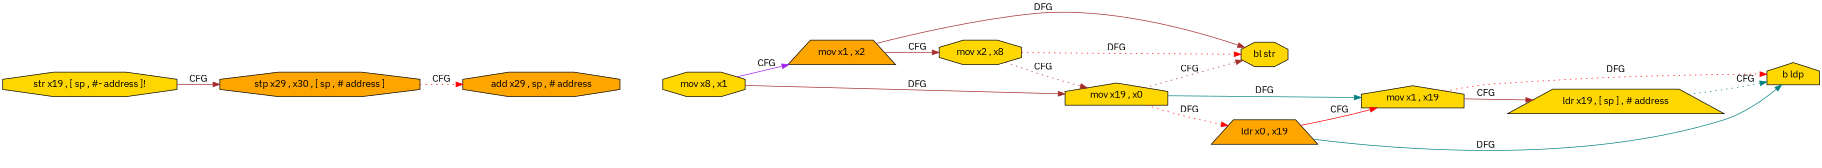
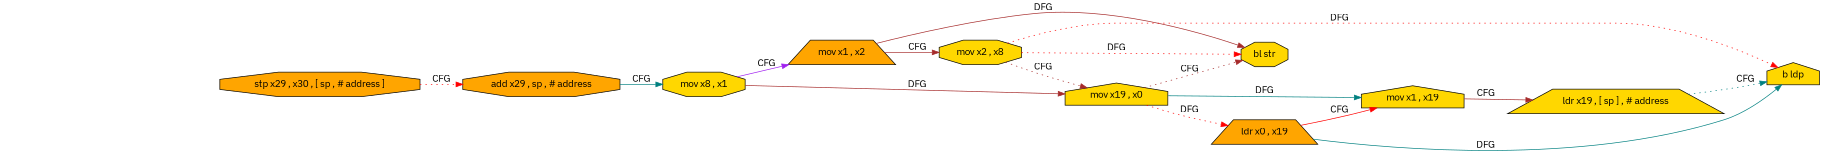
(1602, 78) -> (1392, 23)
(90, 84) -> none
none -> (638, 84)
